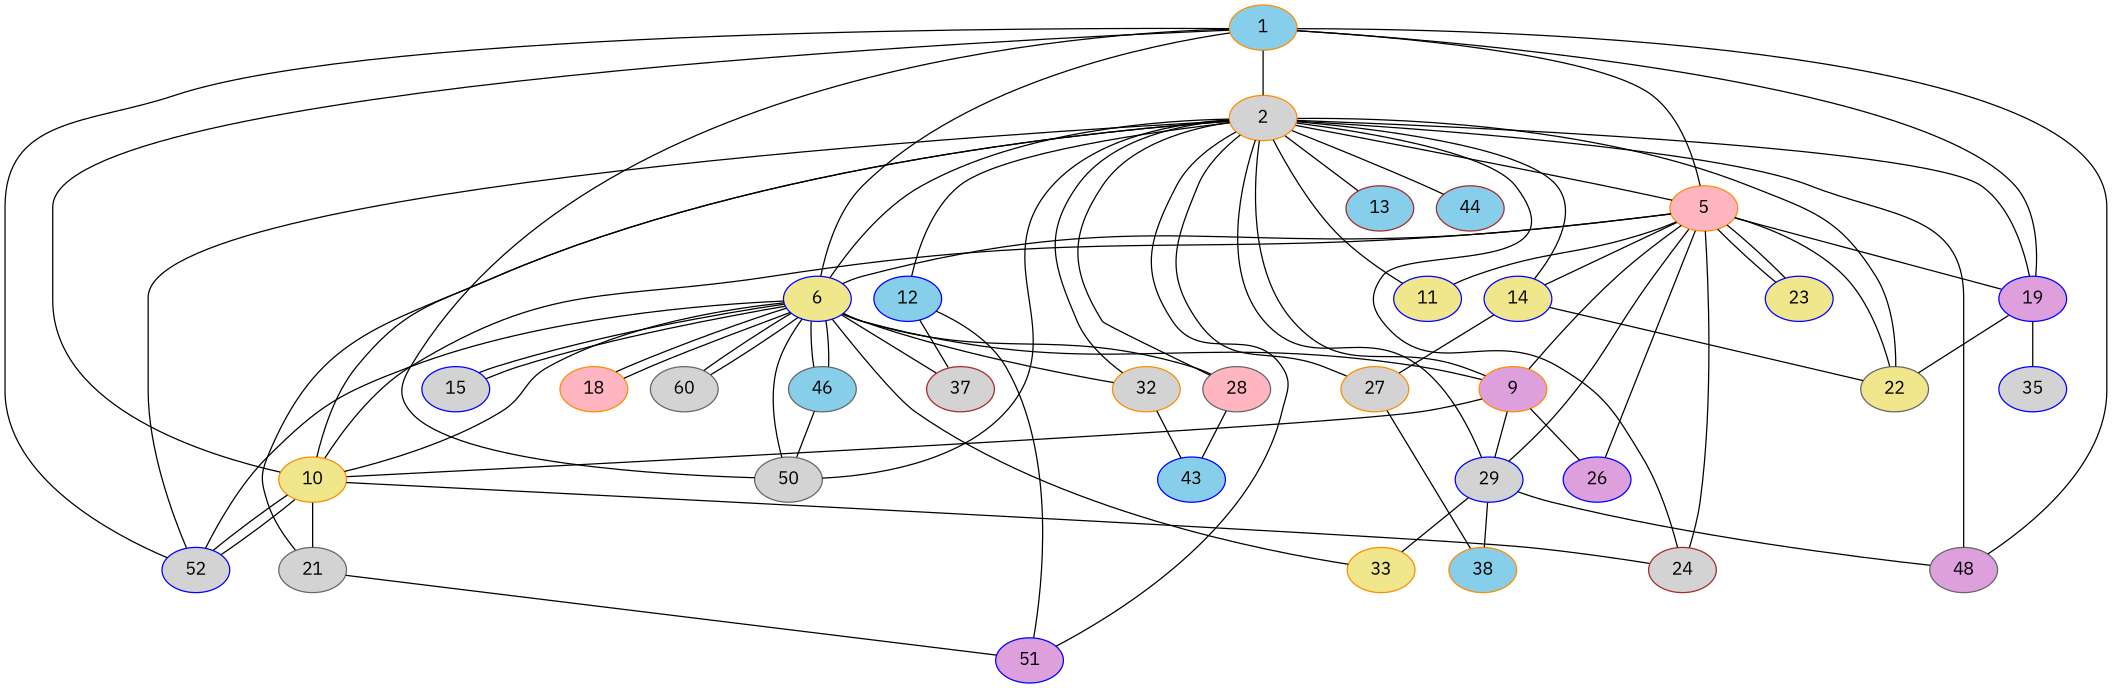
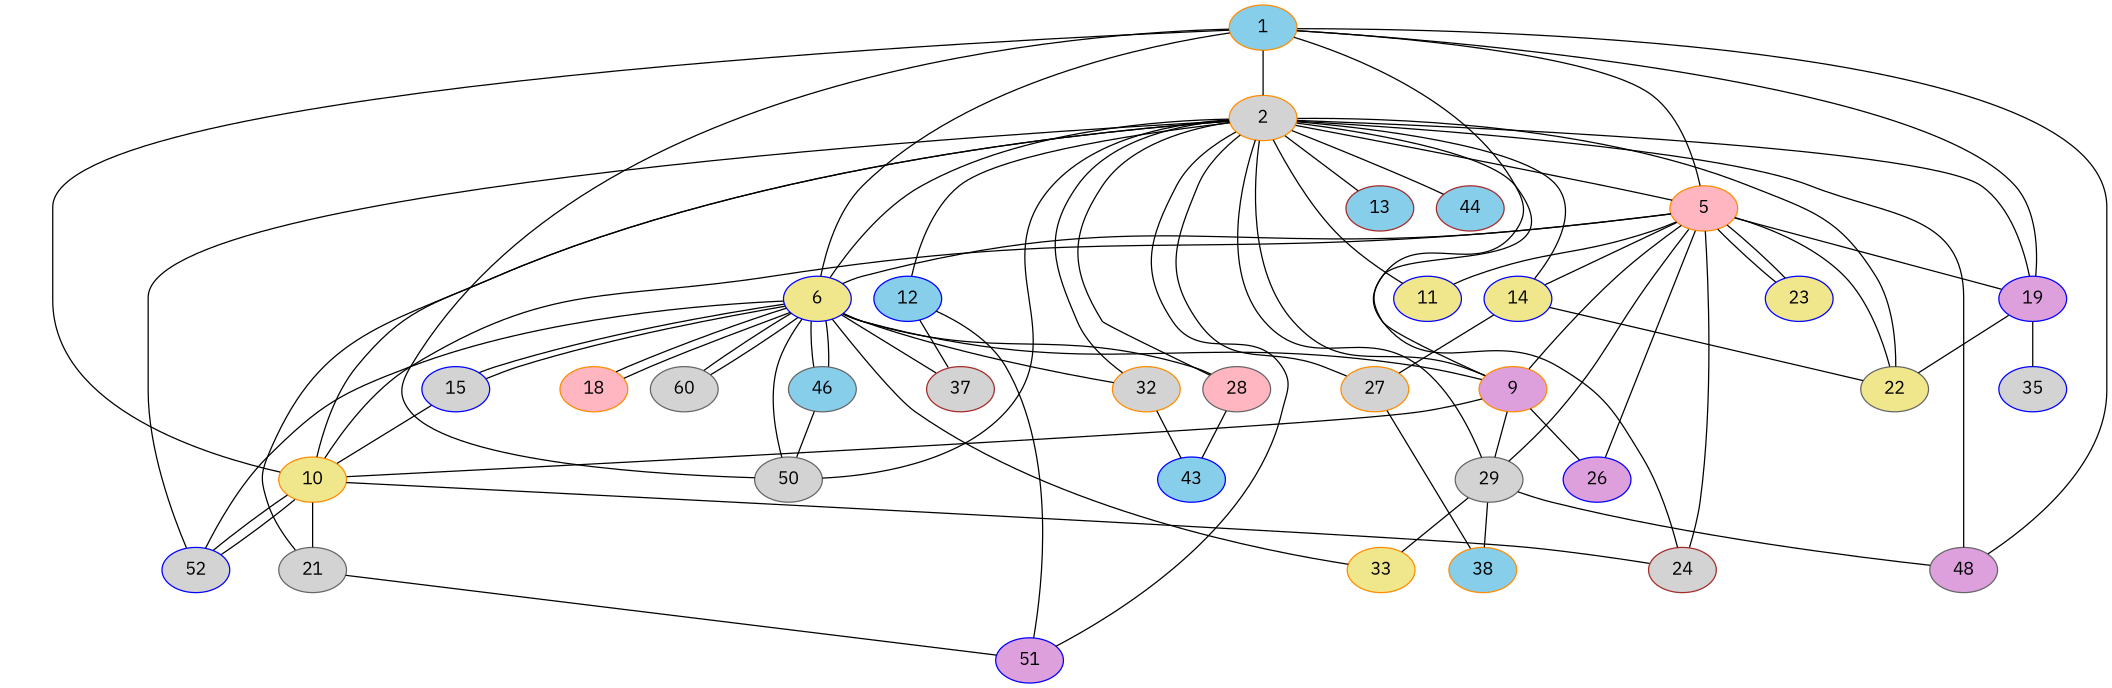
(375, 60) -> (1432, 253)
(554, 364) -> (384, 434)
(1489, 480) -> (1489, 480)
